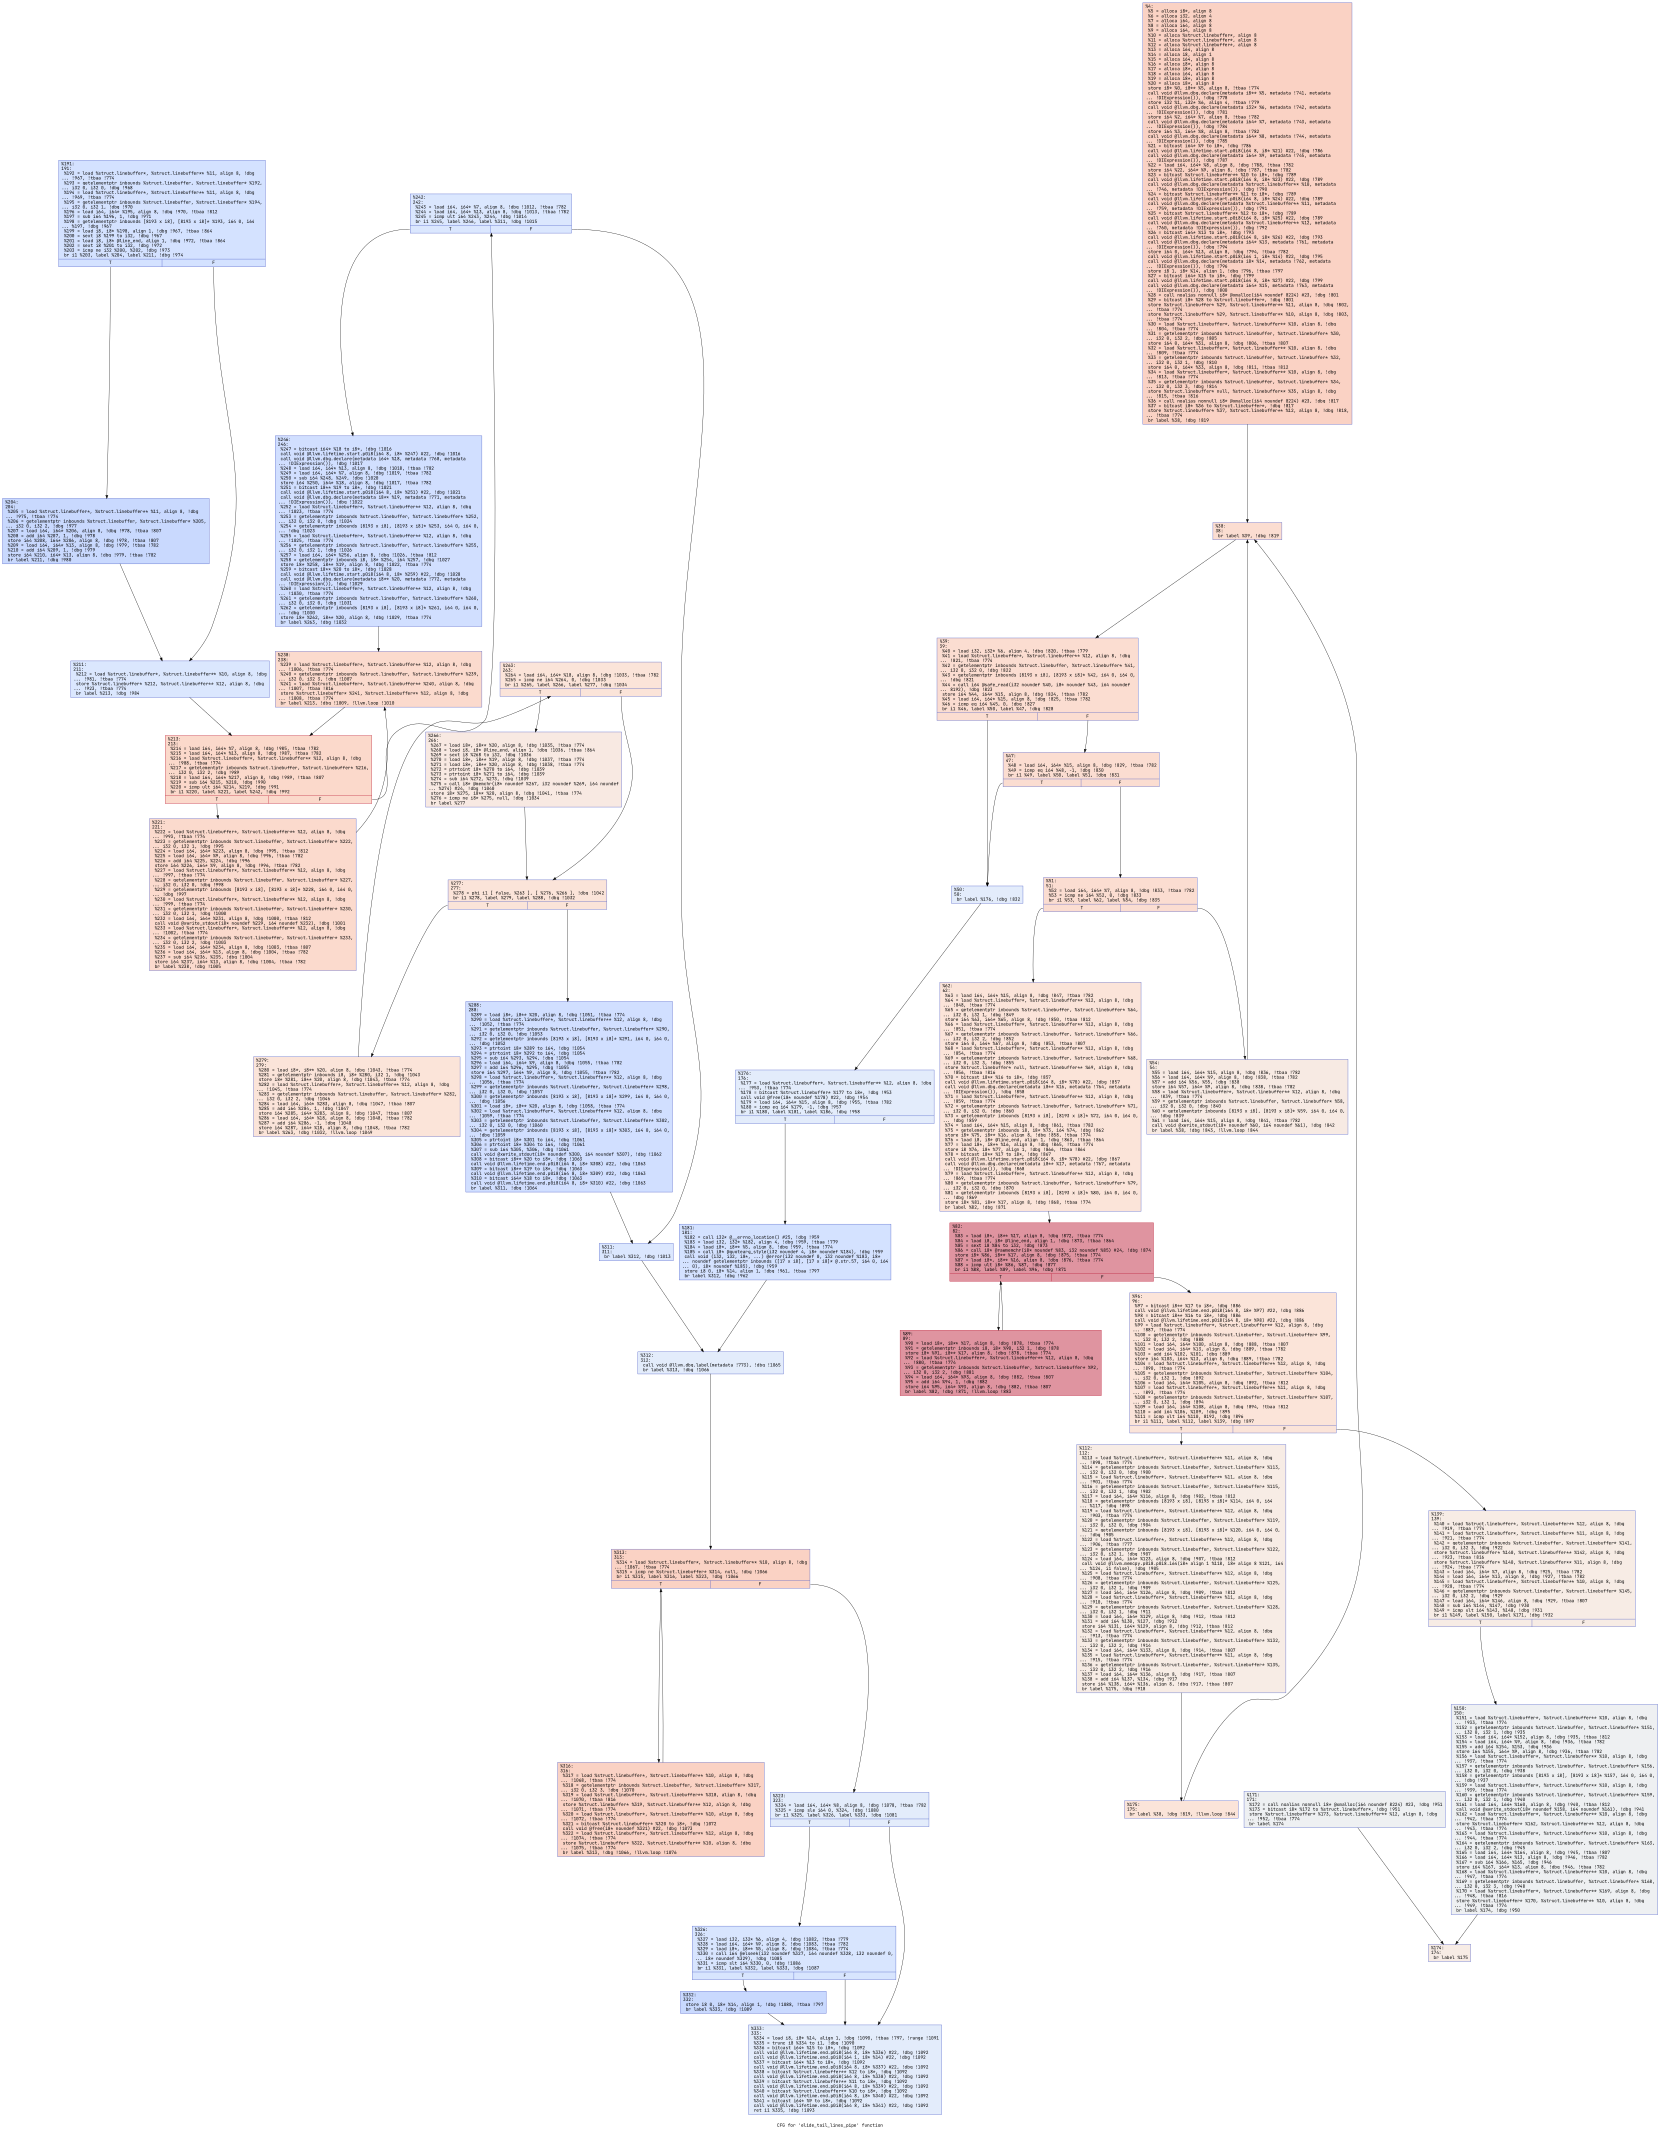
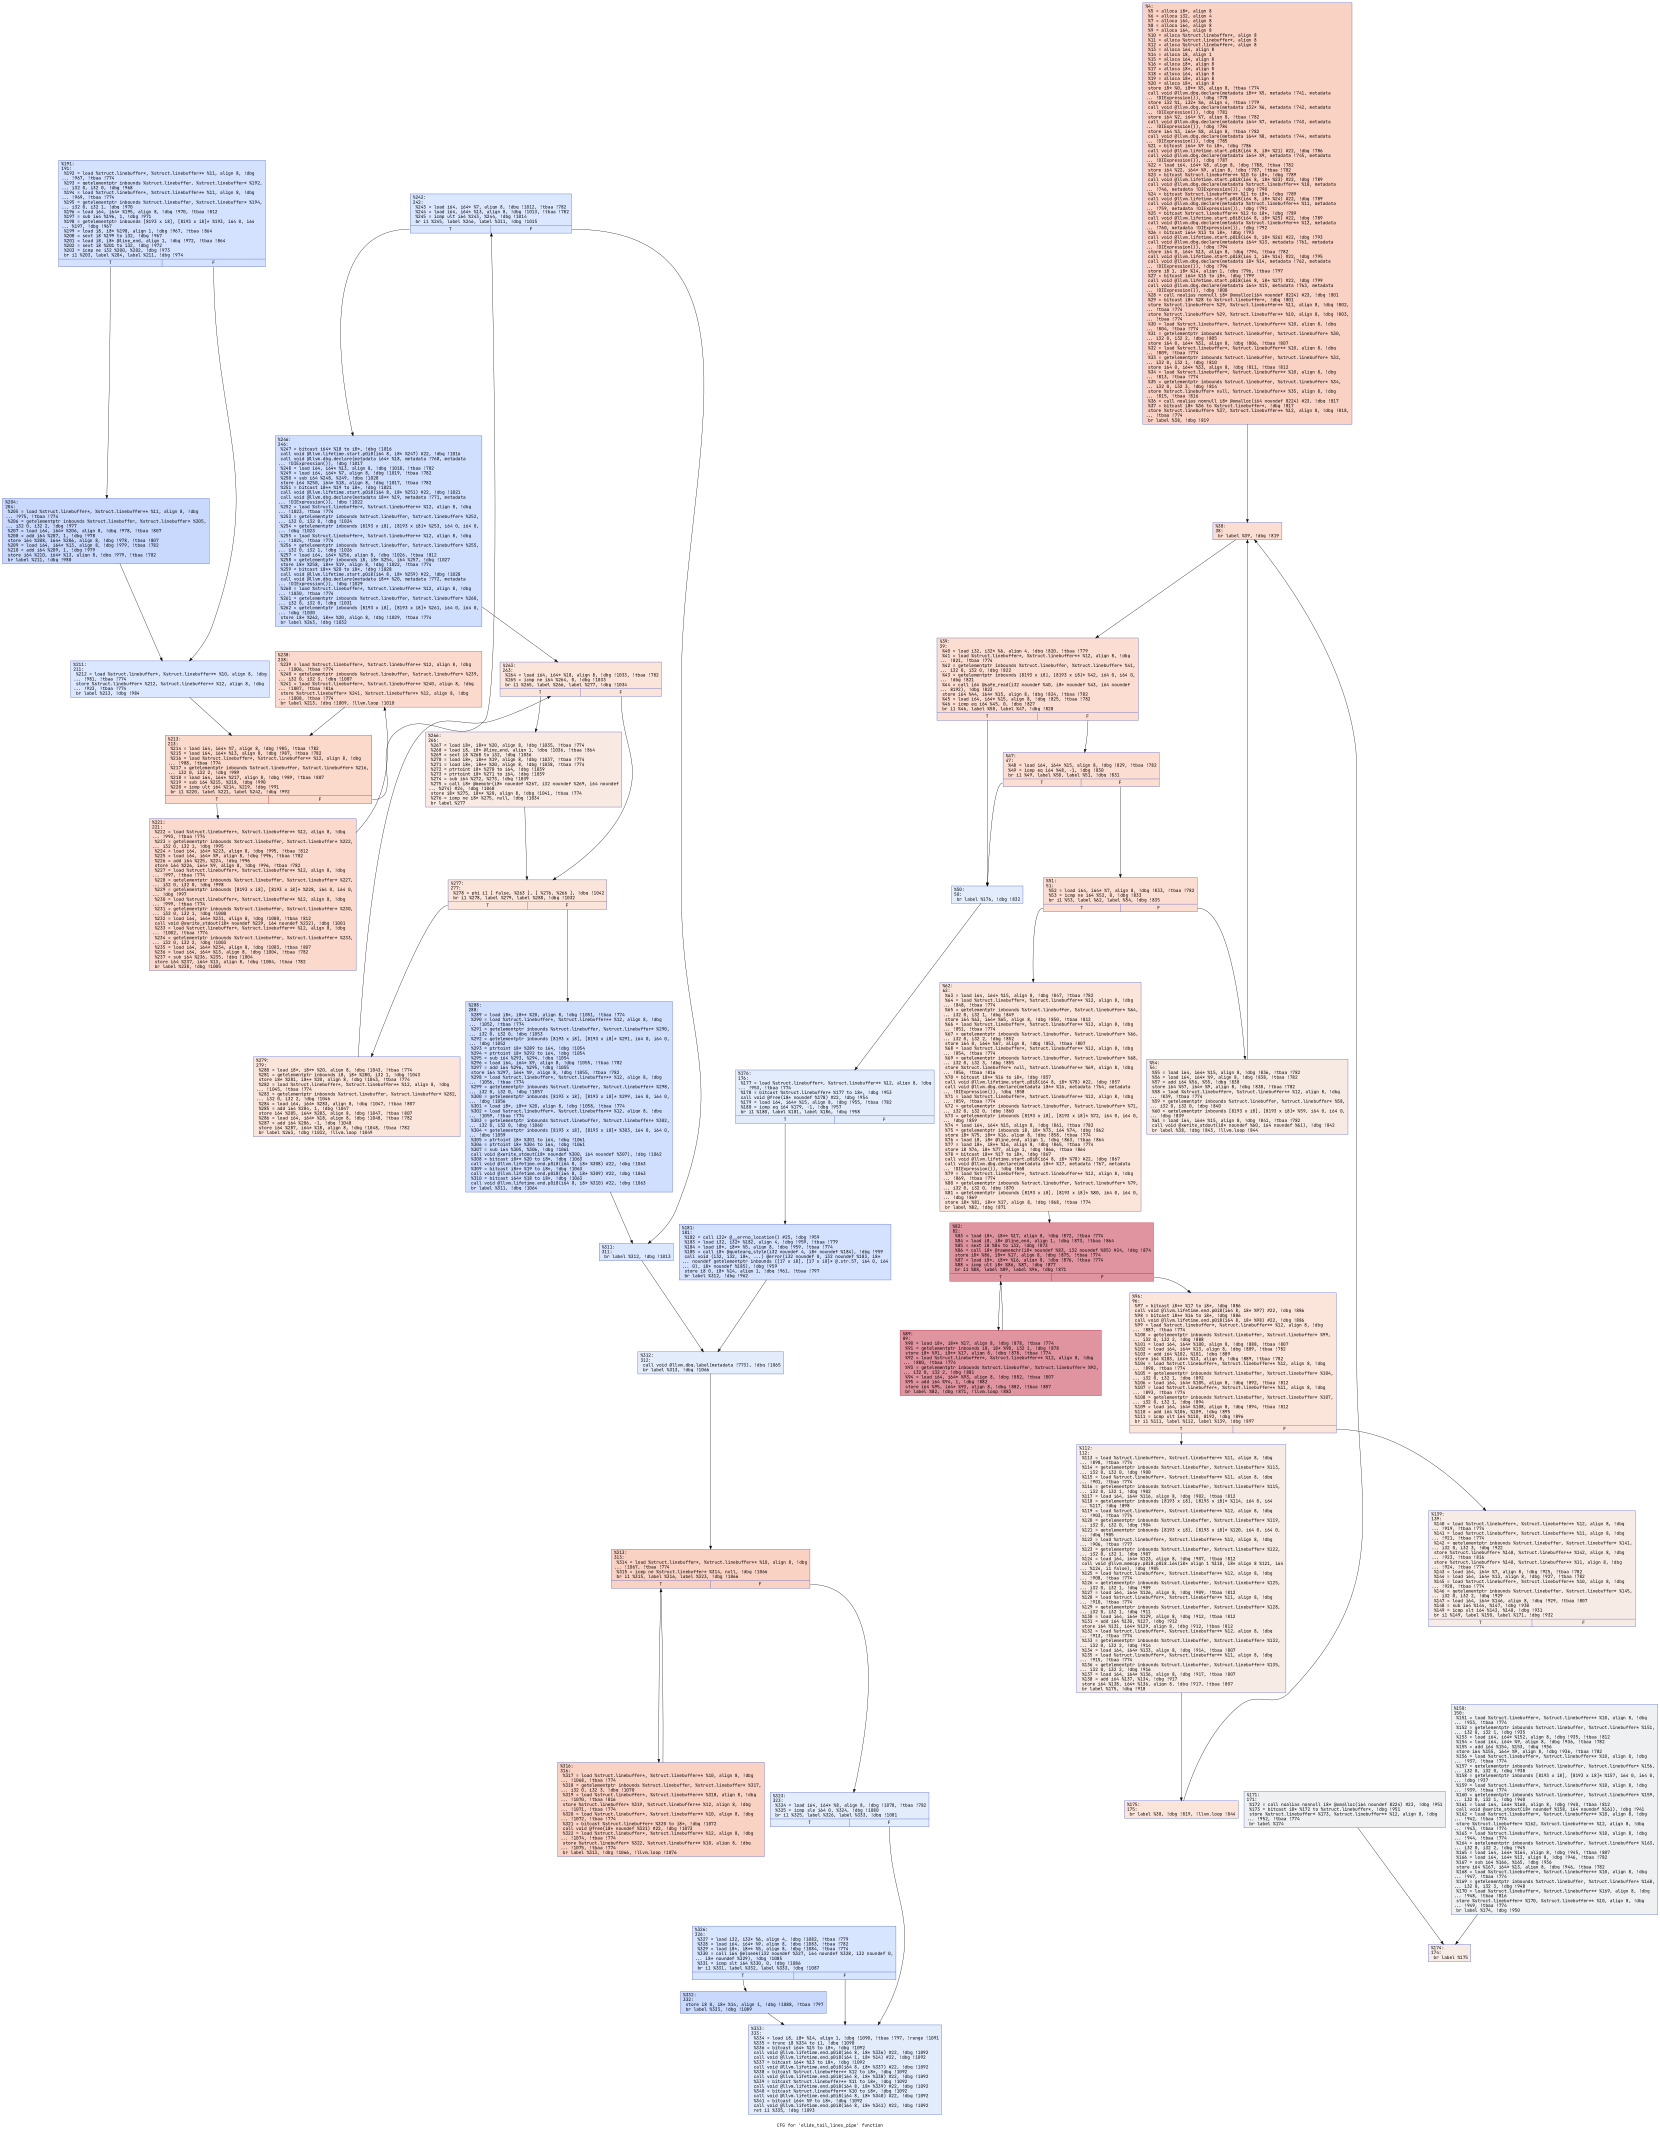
(379, 637) -> (519, 634)
(1484, 1665) -> none
(1503, 1862) -> (1503, 1862)
(807, 1875) -> none
